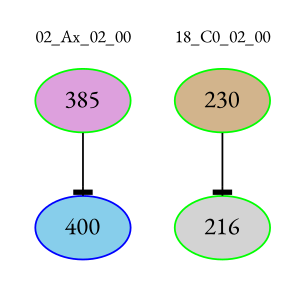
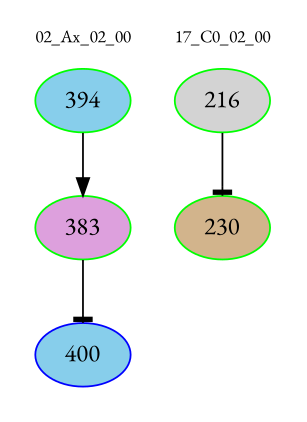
(223, 38) -> (223, 38)
(83, 101) -> (83, 228)
none -> (83, 101)
(222, 160) -> (222, 160)
